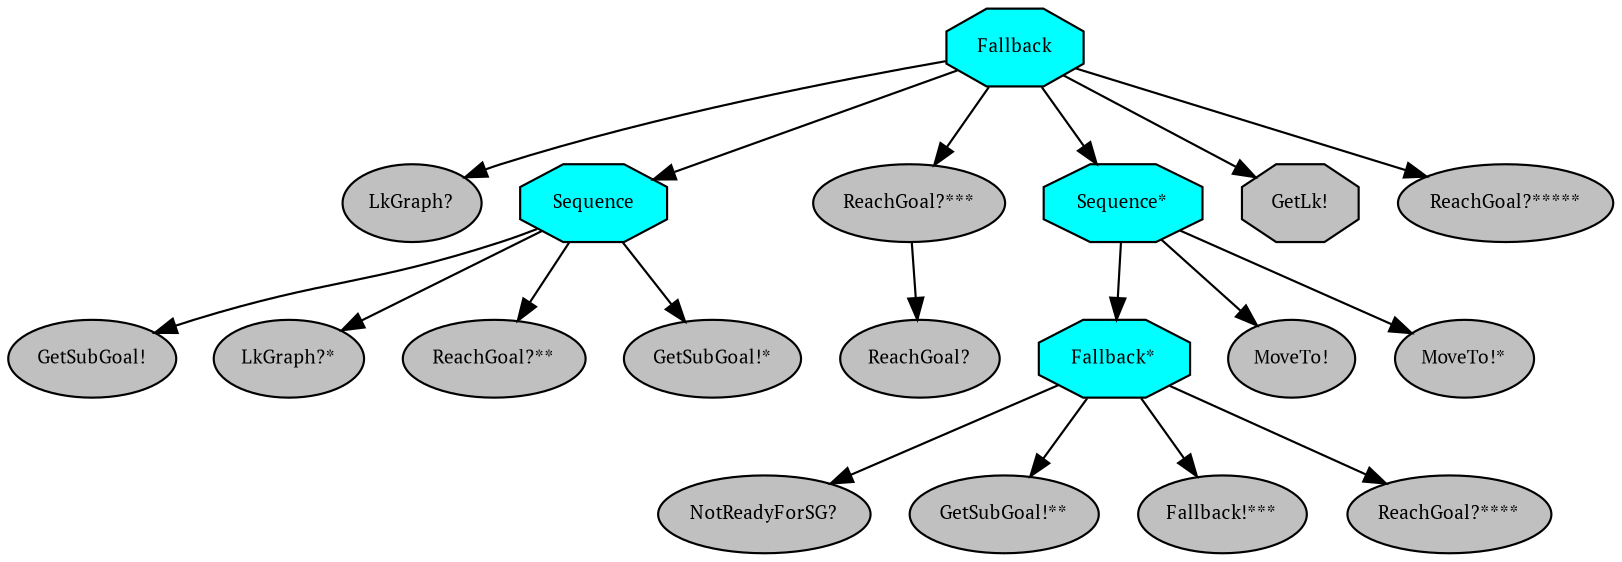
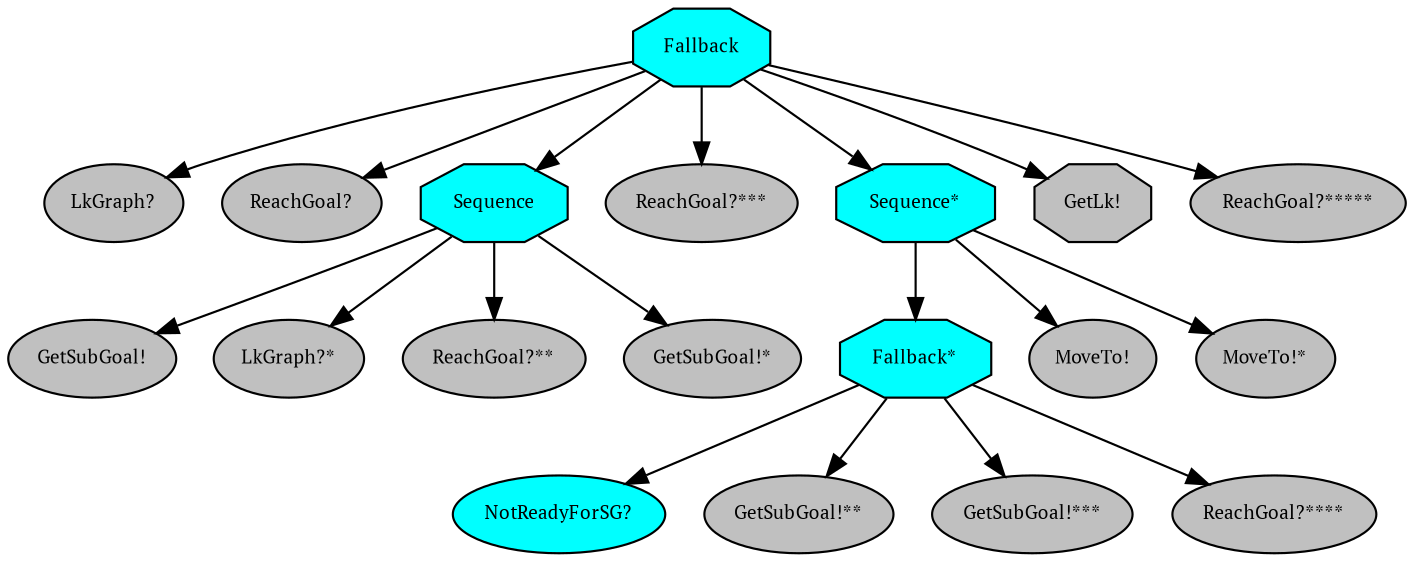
(914, 270) -> (515, 120)
(764, 514) -> (559, 514)
(1222, 514) -> (1032, 514)
